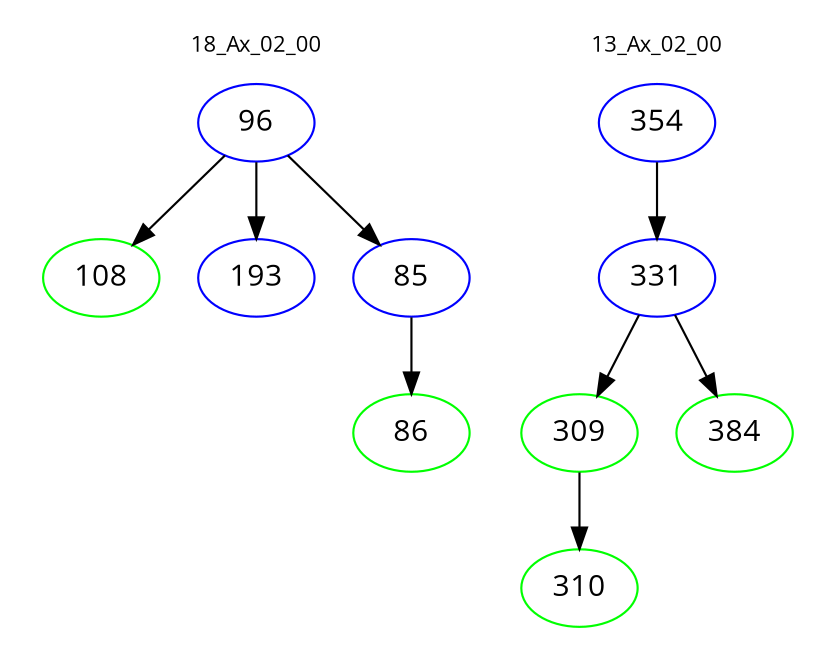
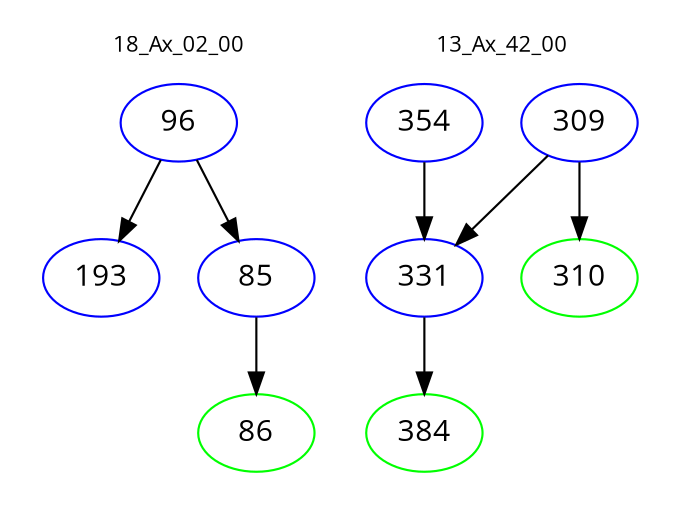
(657, 46) -> (502, 46)
(101, 278) -> none
(623, 346) -> (510, 193)
(579, 433) -> (579, 123)
